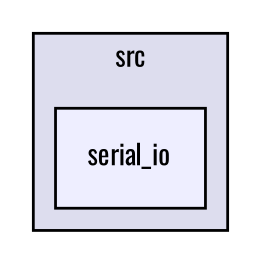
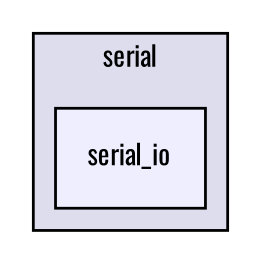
(130, 60) -> (130, 60)
